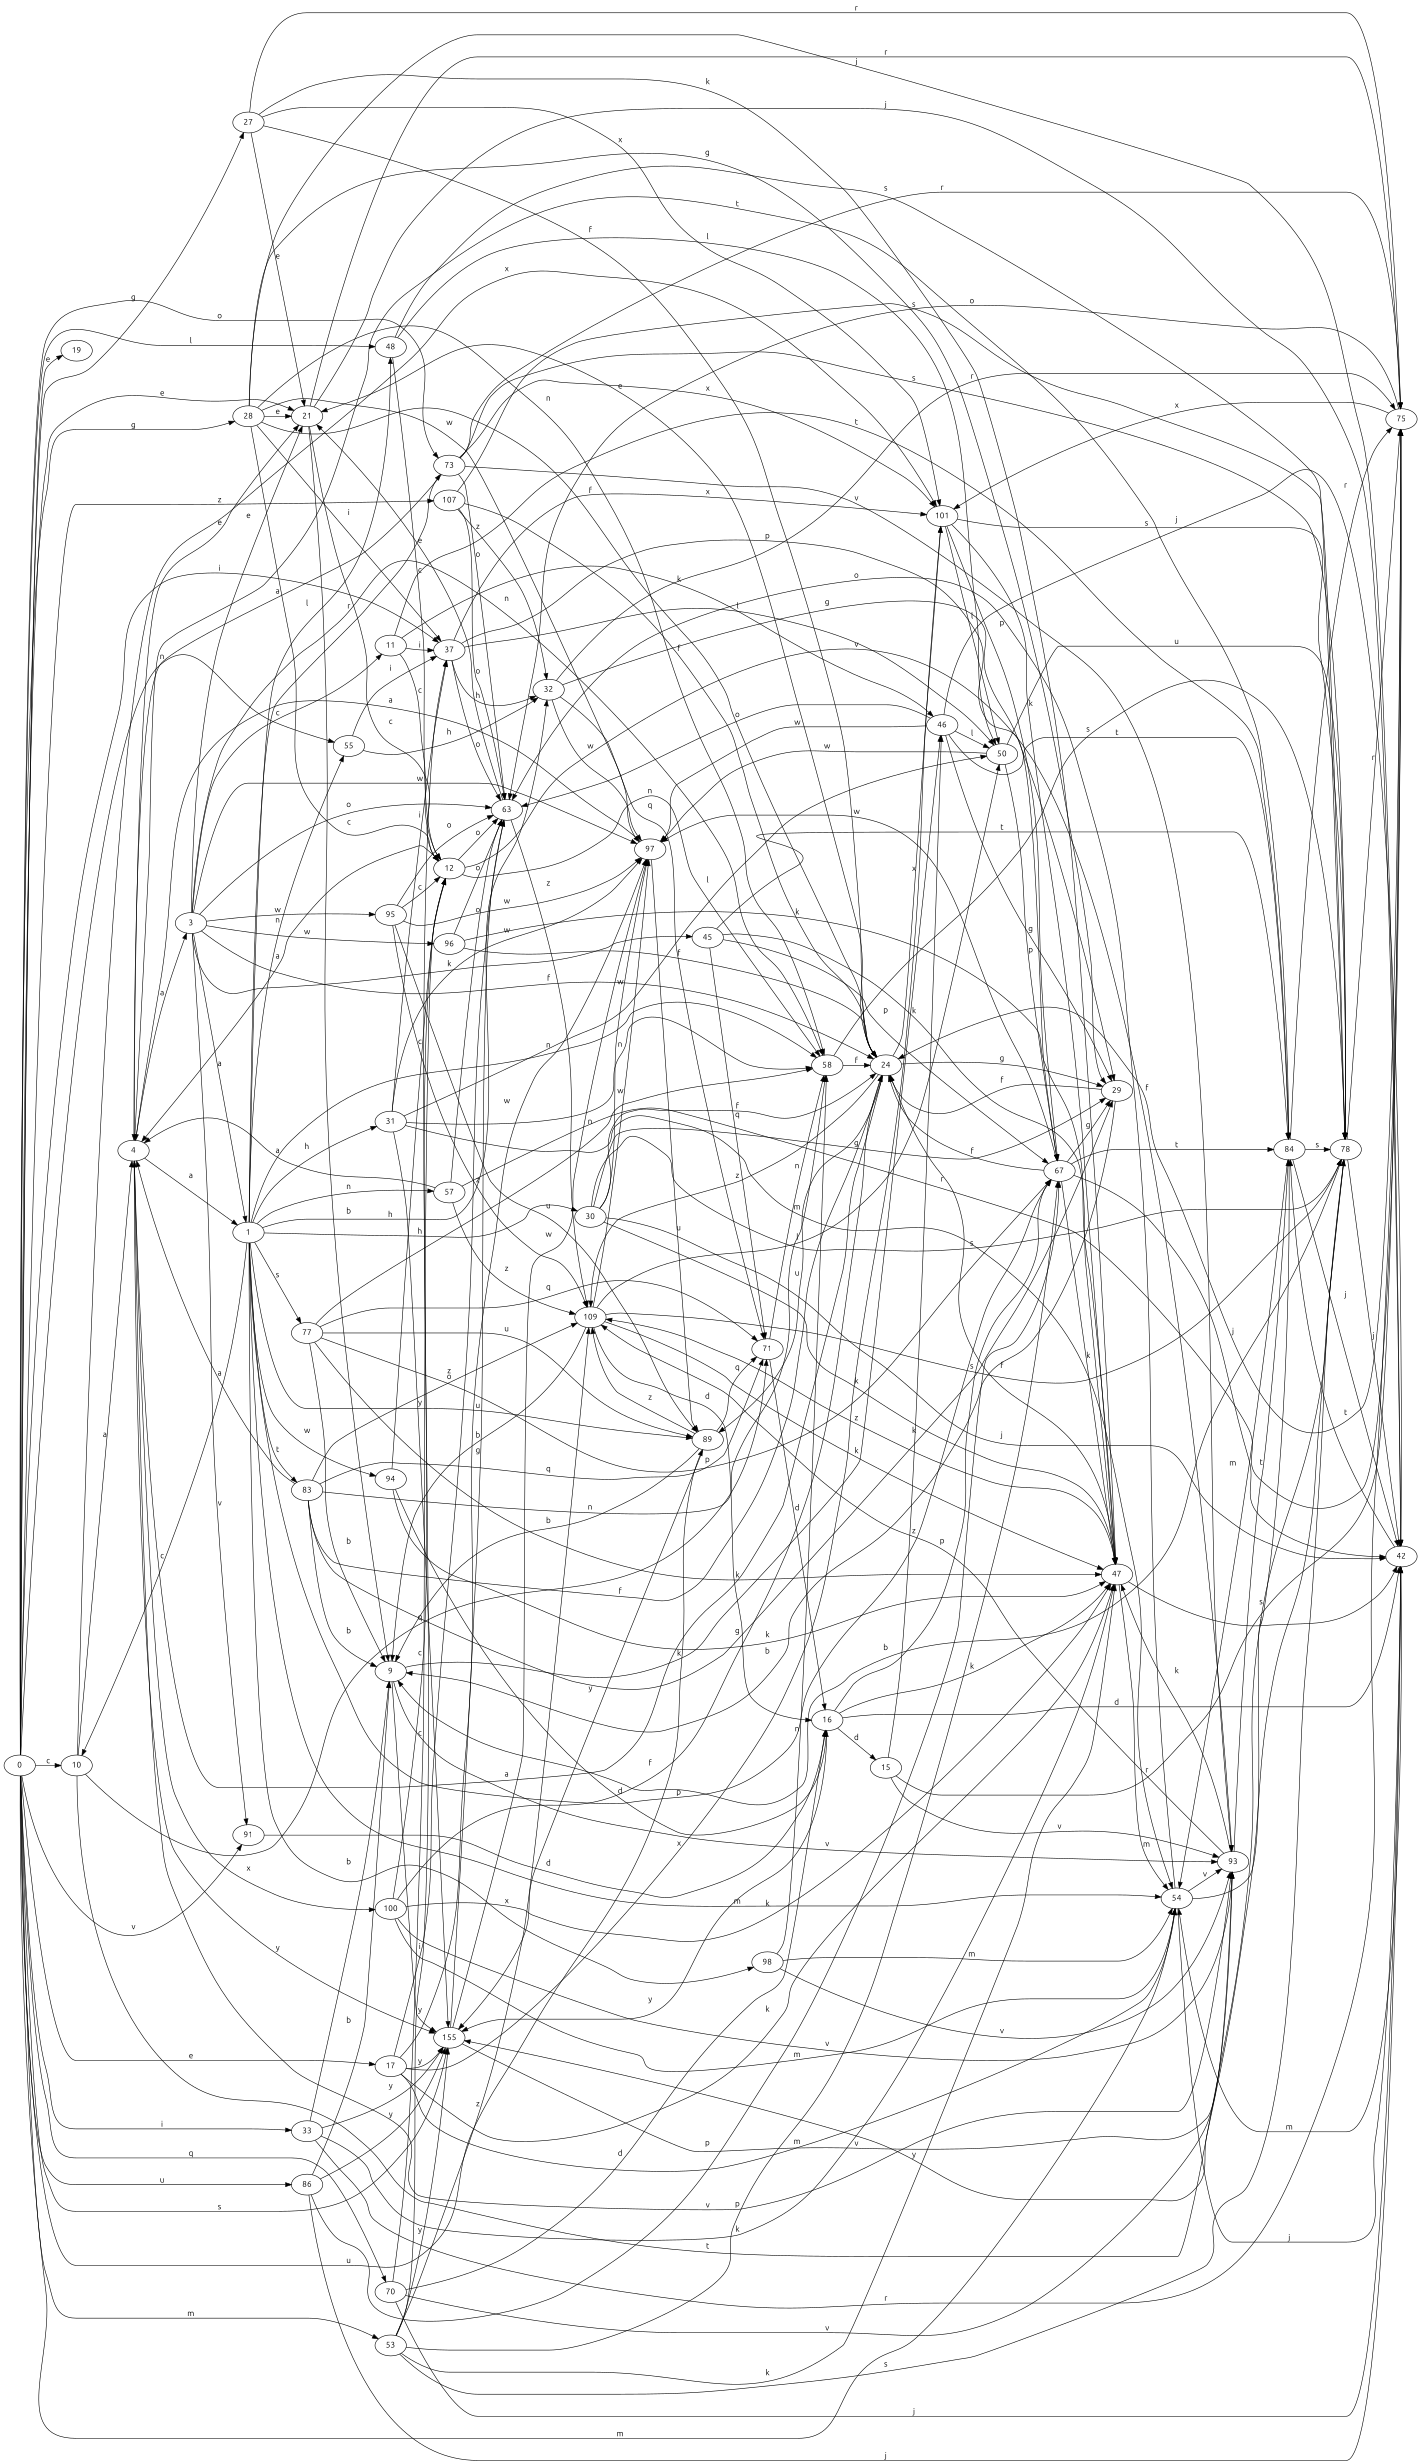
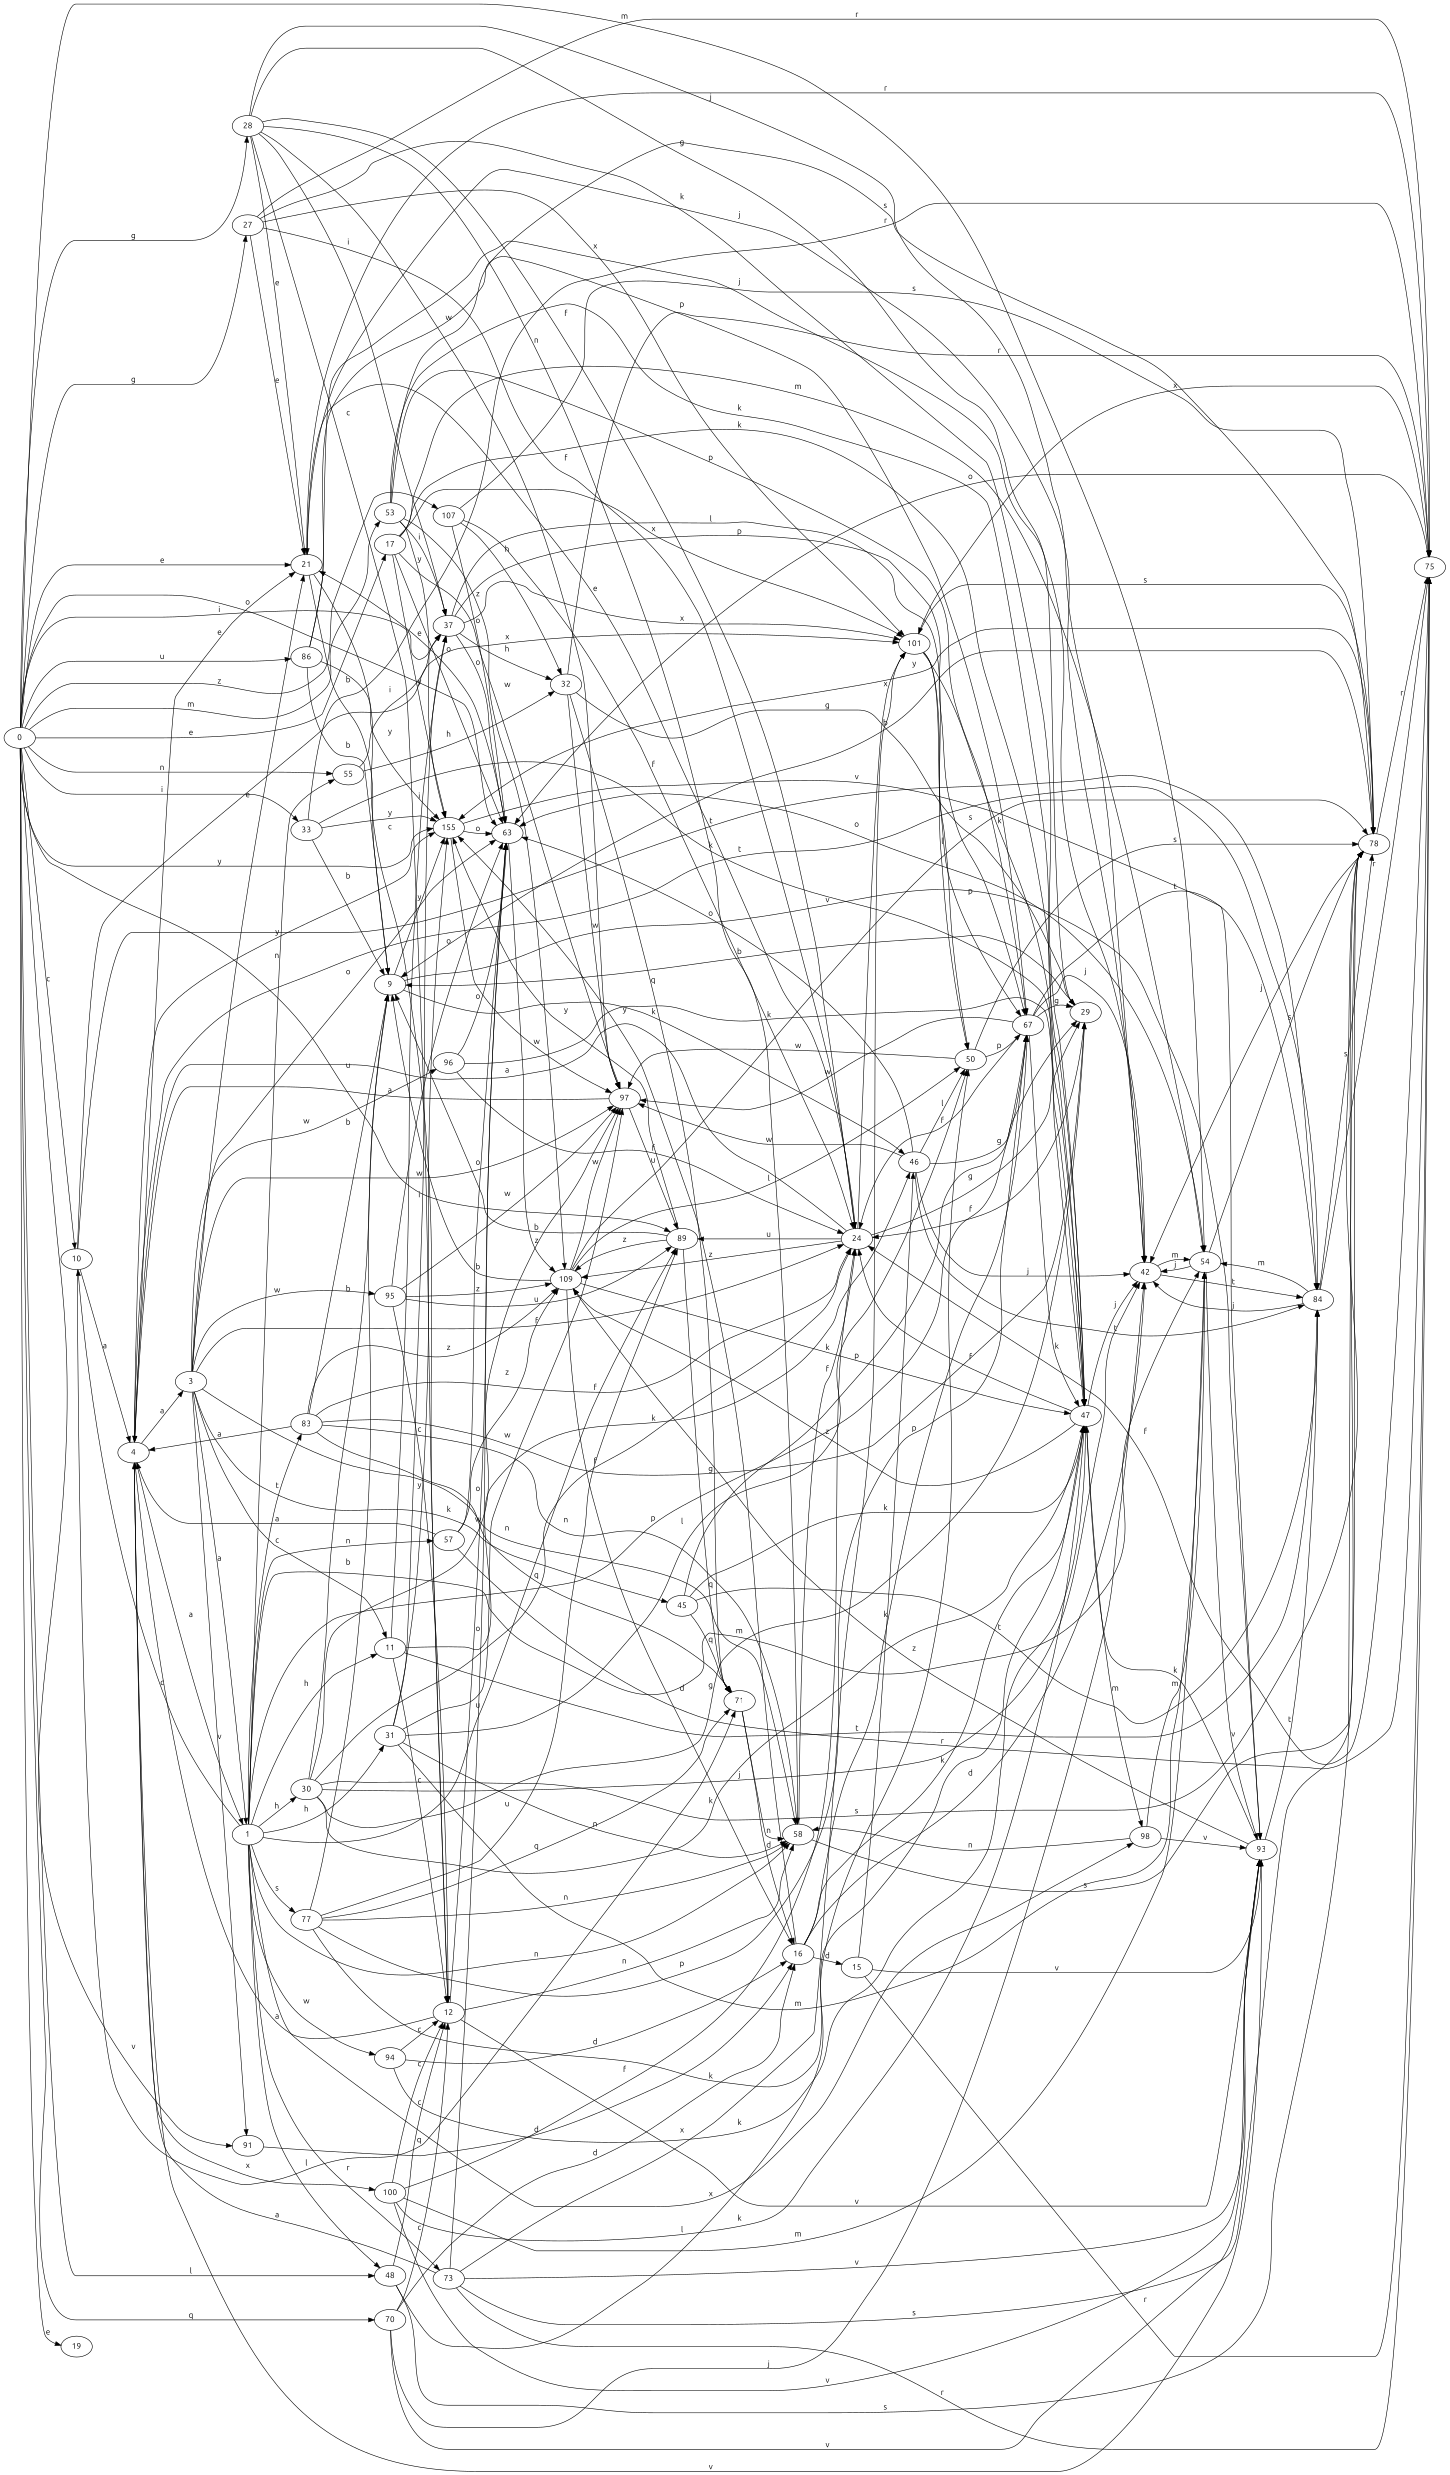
(63, 317) -> (262, 616)
(478, 527) -> (507, 549)
(1177, 642) -> (1175, 840)
(488, 1058) -> (294, 1726)
none -> (352, 1390)
(478, 1451) -> (478, 829)
(1134, 1738) -> (1106, 1655)
(220, 2207) -> (219, 862)
